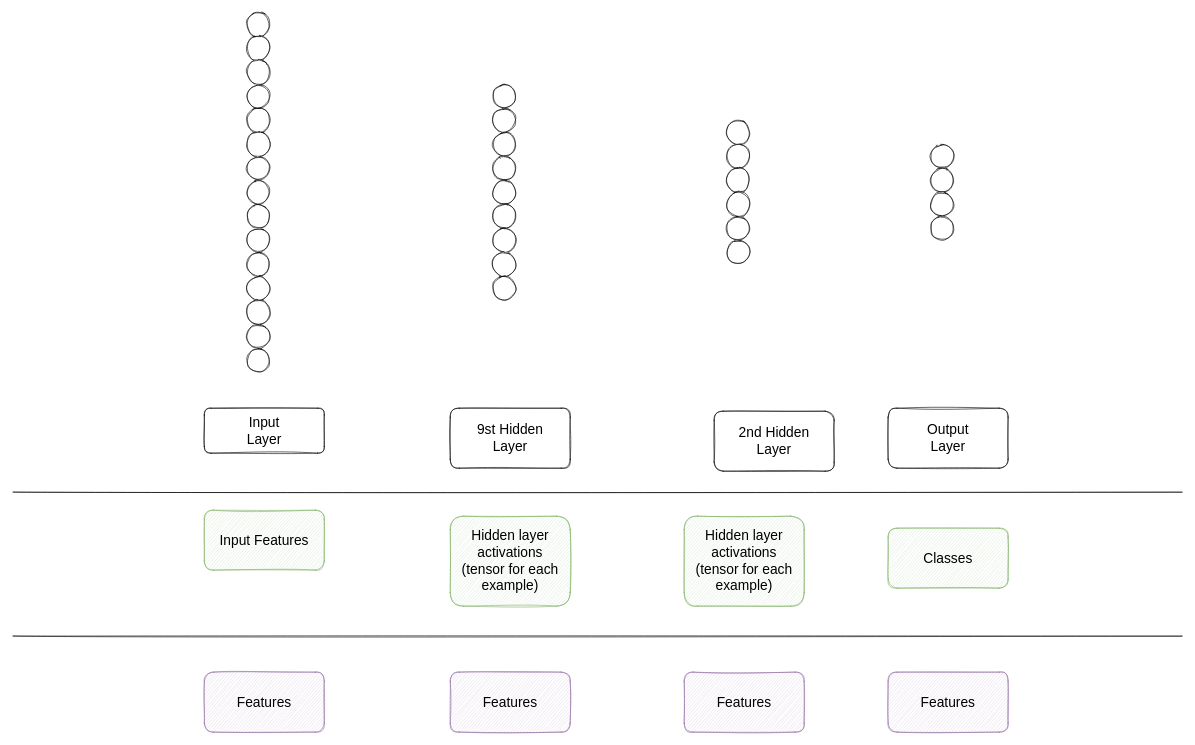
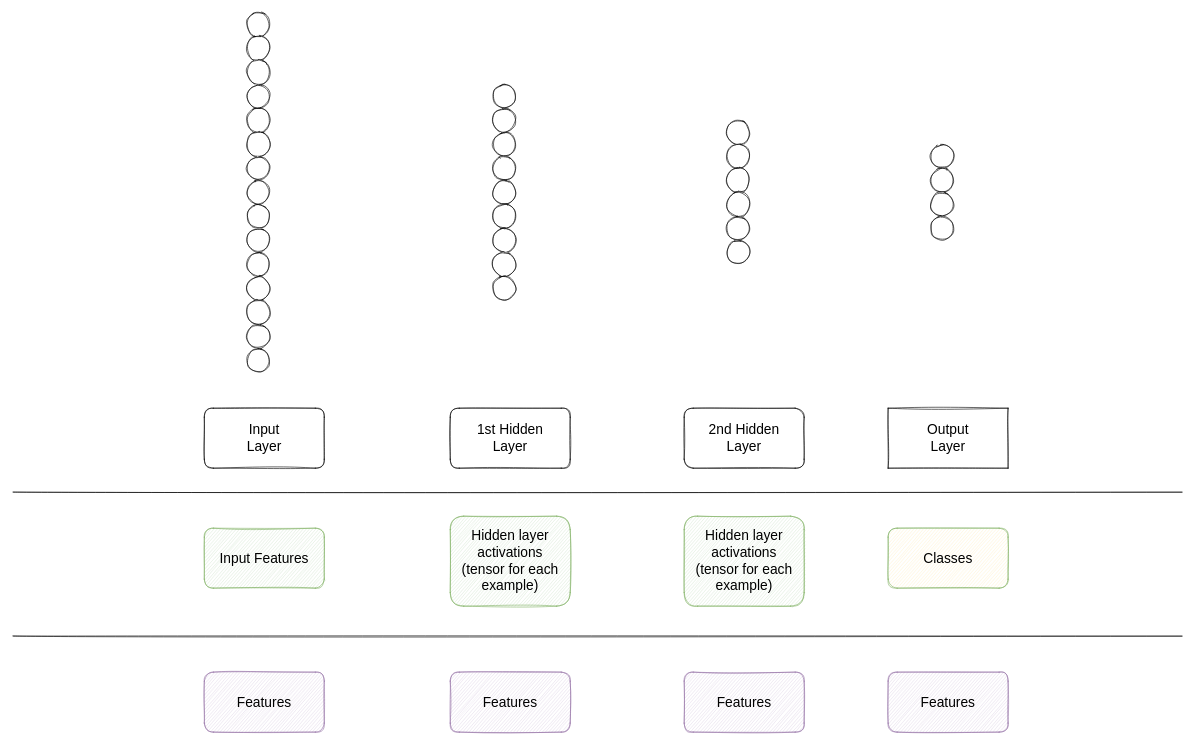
(264, 431) -> (264, 438)
(510, 438) -> (510, 438)
(948, 438) -> (948, 438)
(774, 441) -> (744, 438)
(264, 540) -> (264, 558)
(948, 558) -> (948, 558)
